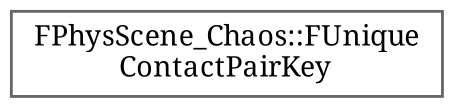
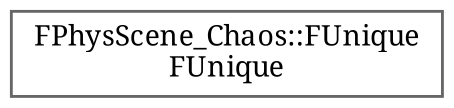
(227, 54) -> (227, 54)
